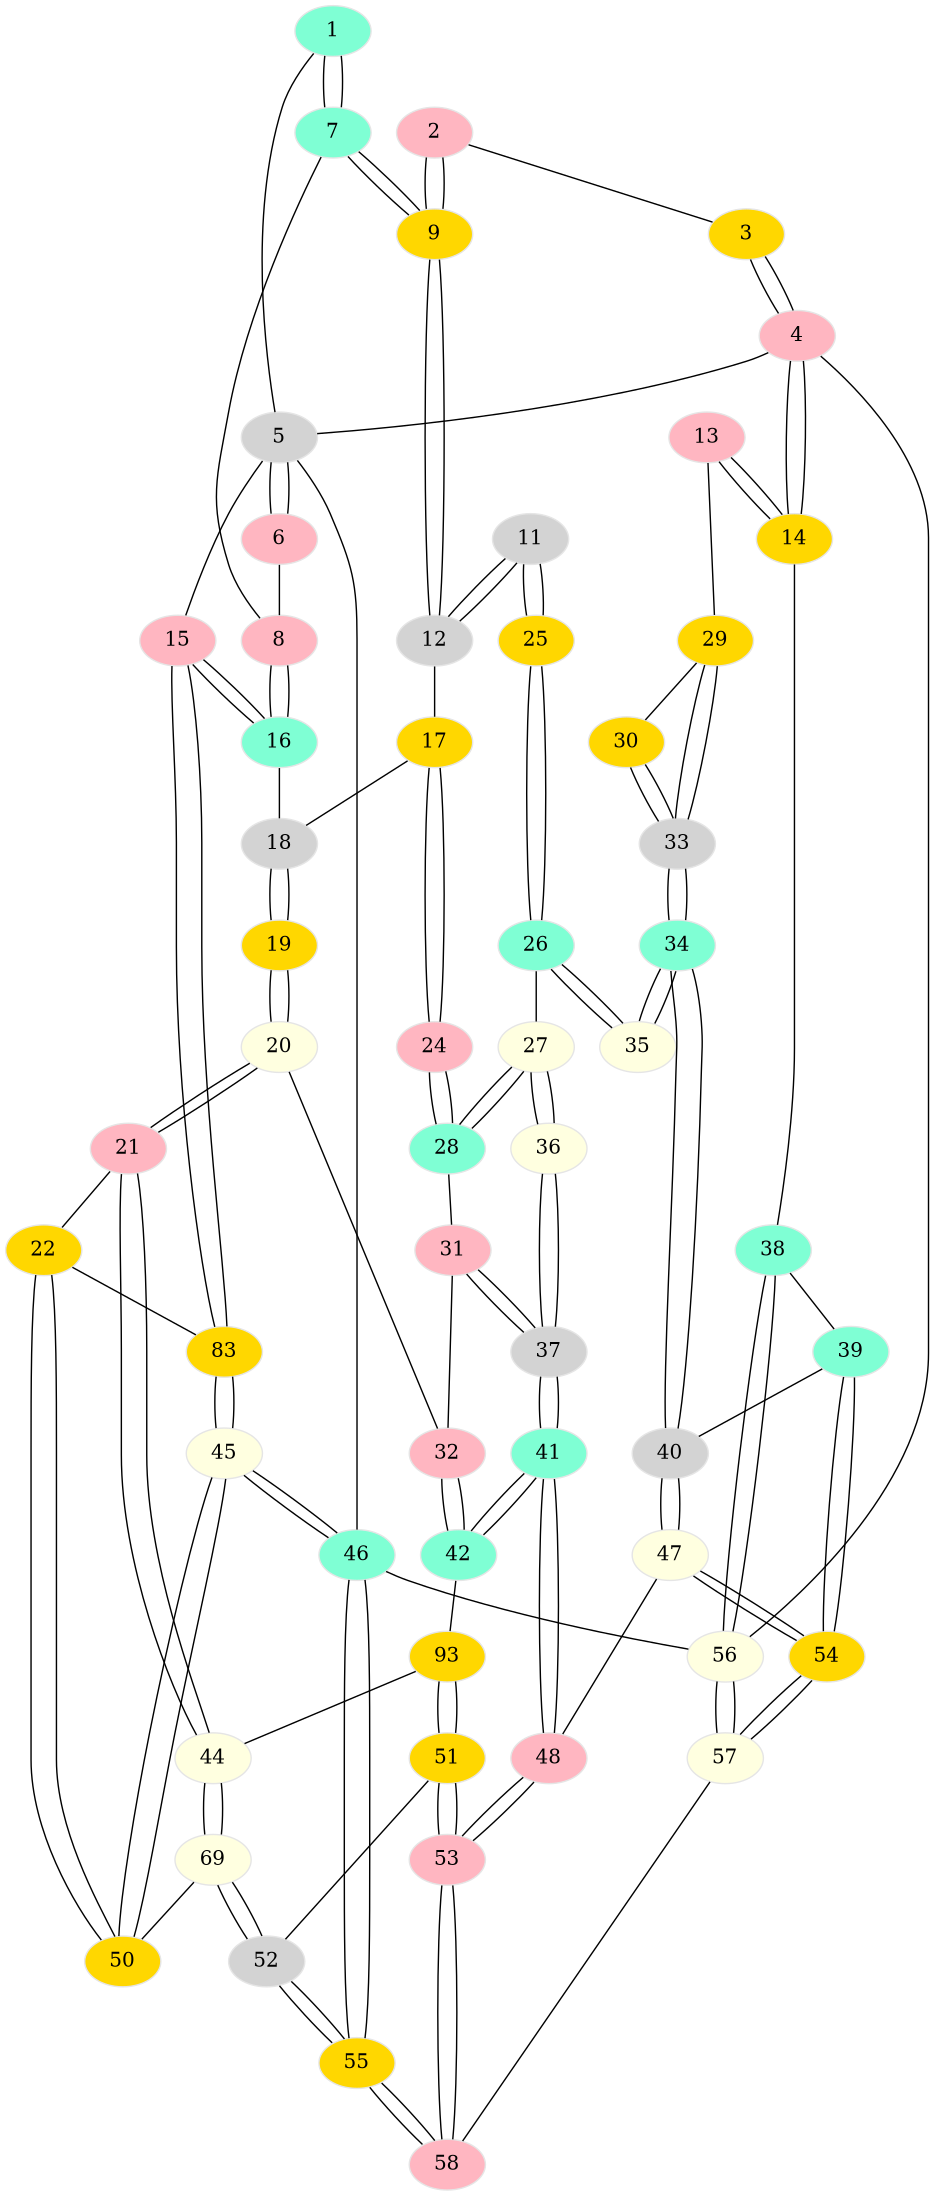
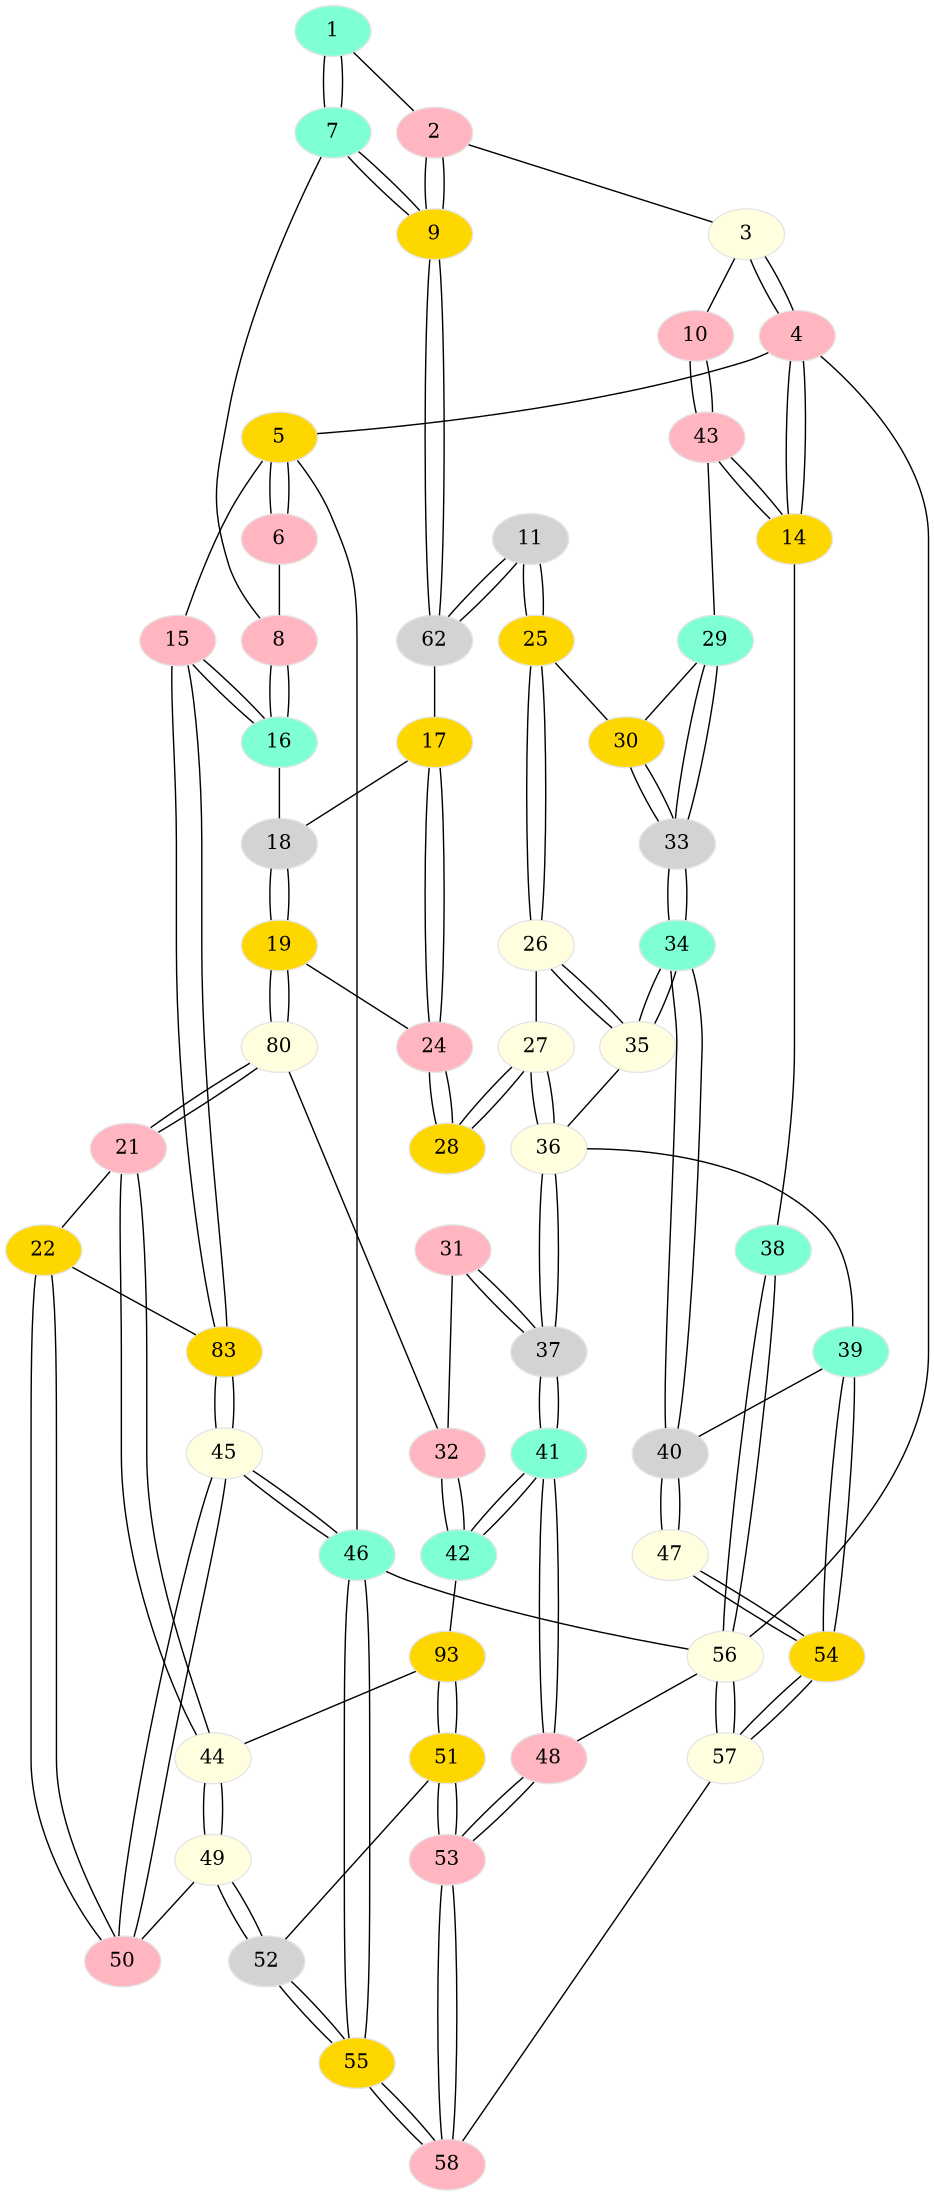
(263, 228) -> (384, 82)
(746, 234) -> (746, 234)
none -> (696, 336)
(279, 437) -> (279, 437)
(707, 437) -> (707, 437)
(435, 641) -> (435, 641)
(715, 641) -> (715, 641)
none -> (581, 691)
(536, 945) -> (536, 945)
none -> (347, 990)
(279, 1047) -> (279, 1047)
none -> (593, 1098)
(447, 1149) -> (447, 1149)
(450, 1200) -> none
(812, 1301) -> (764, 1183)
(610, 1657) -> (637, 1707)
(213, 1860) -> (213, 1860)
(123, 1961) -> (123, 1961)
